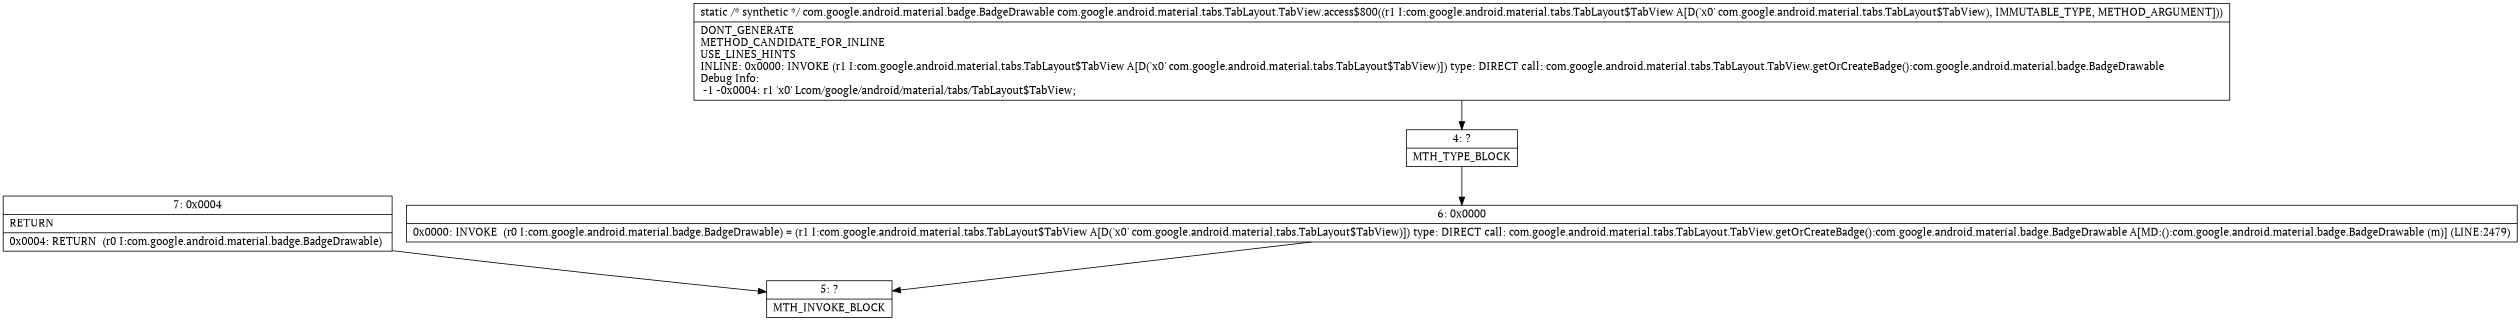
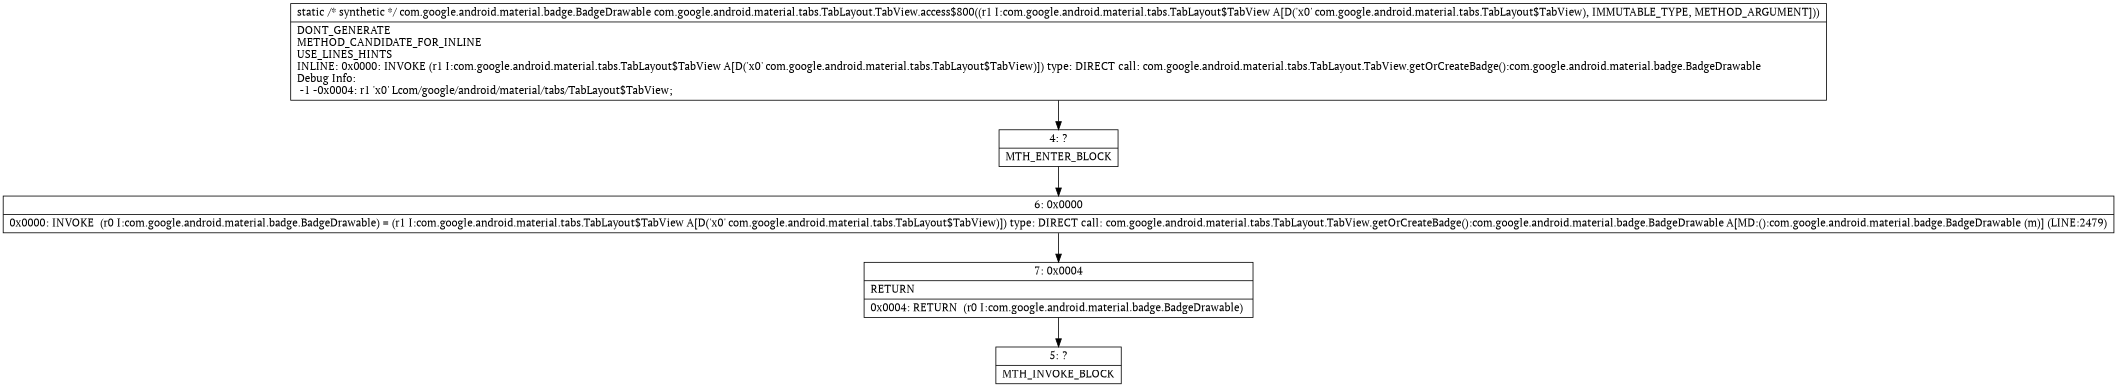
(1462, 157) -> (1059, 157)
(1106, 266) -> (1059, 244)
